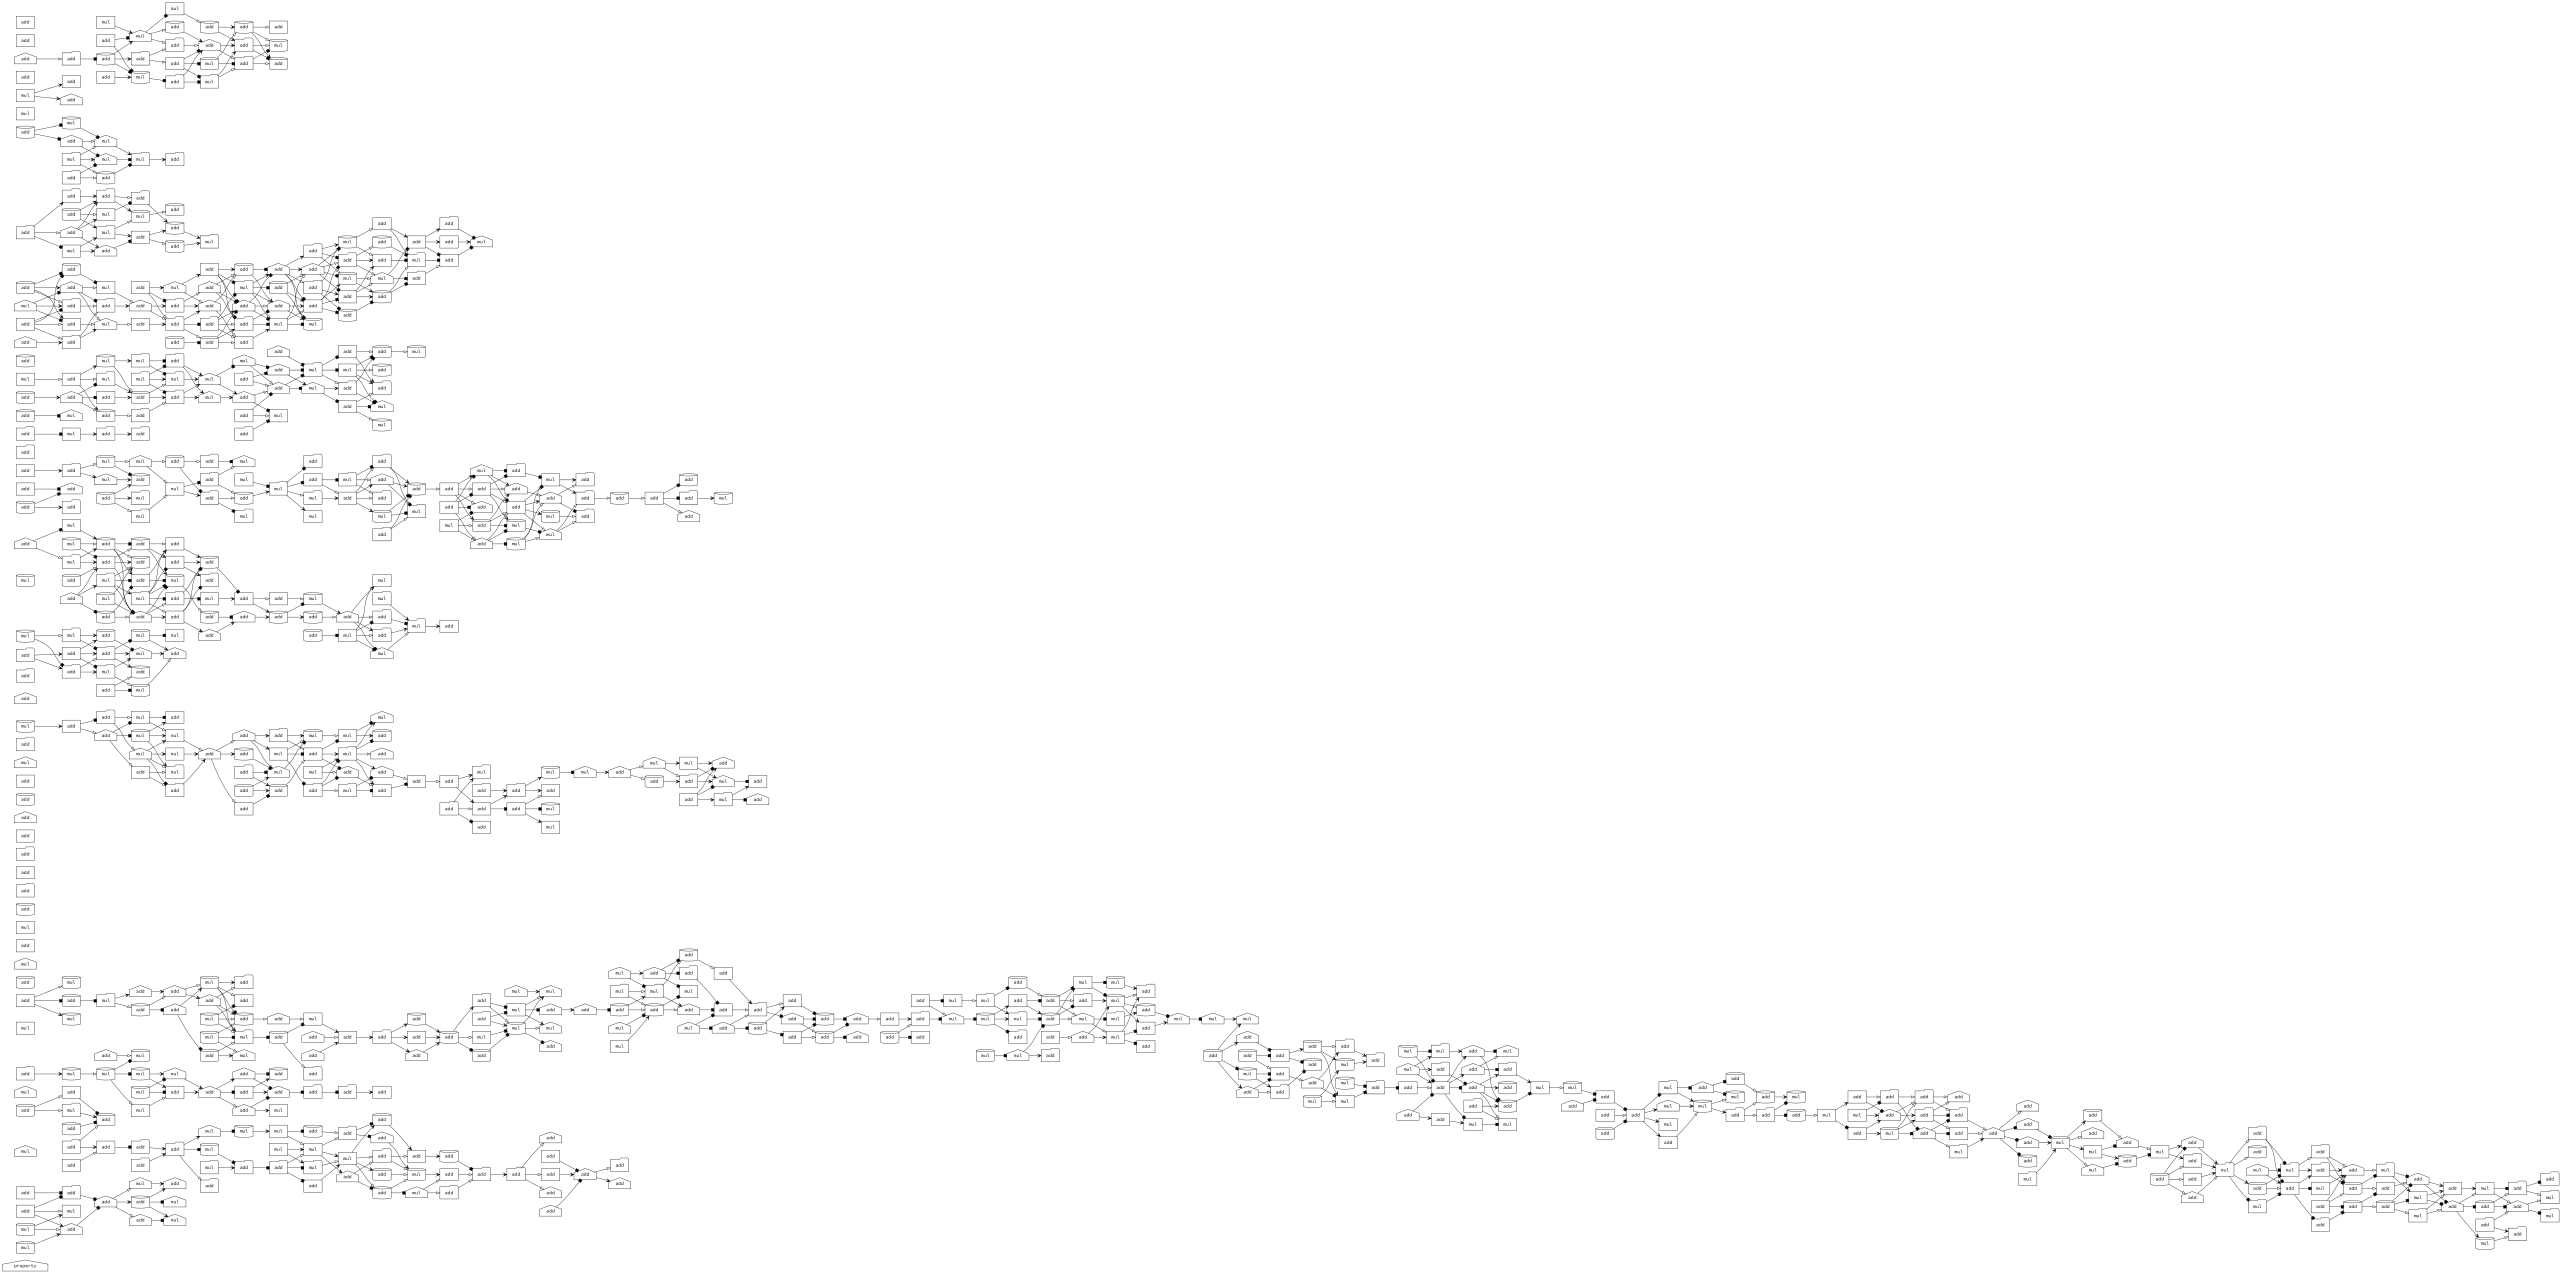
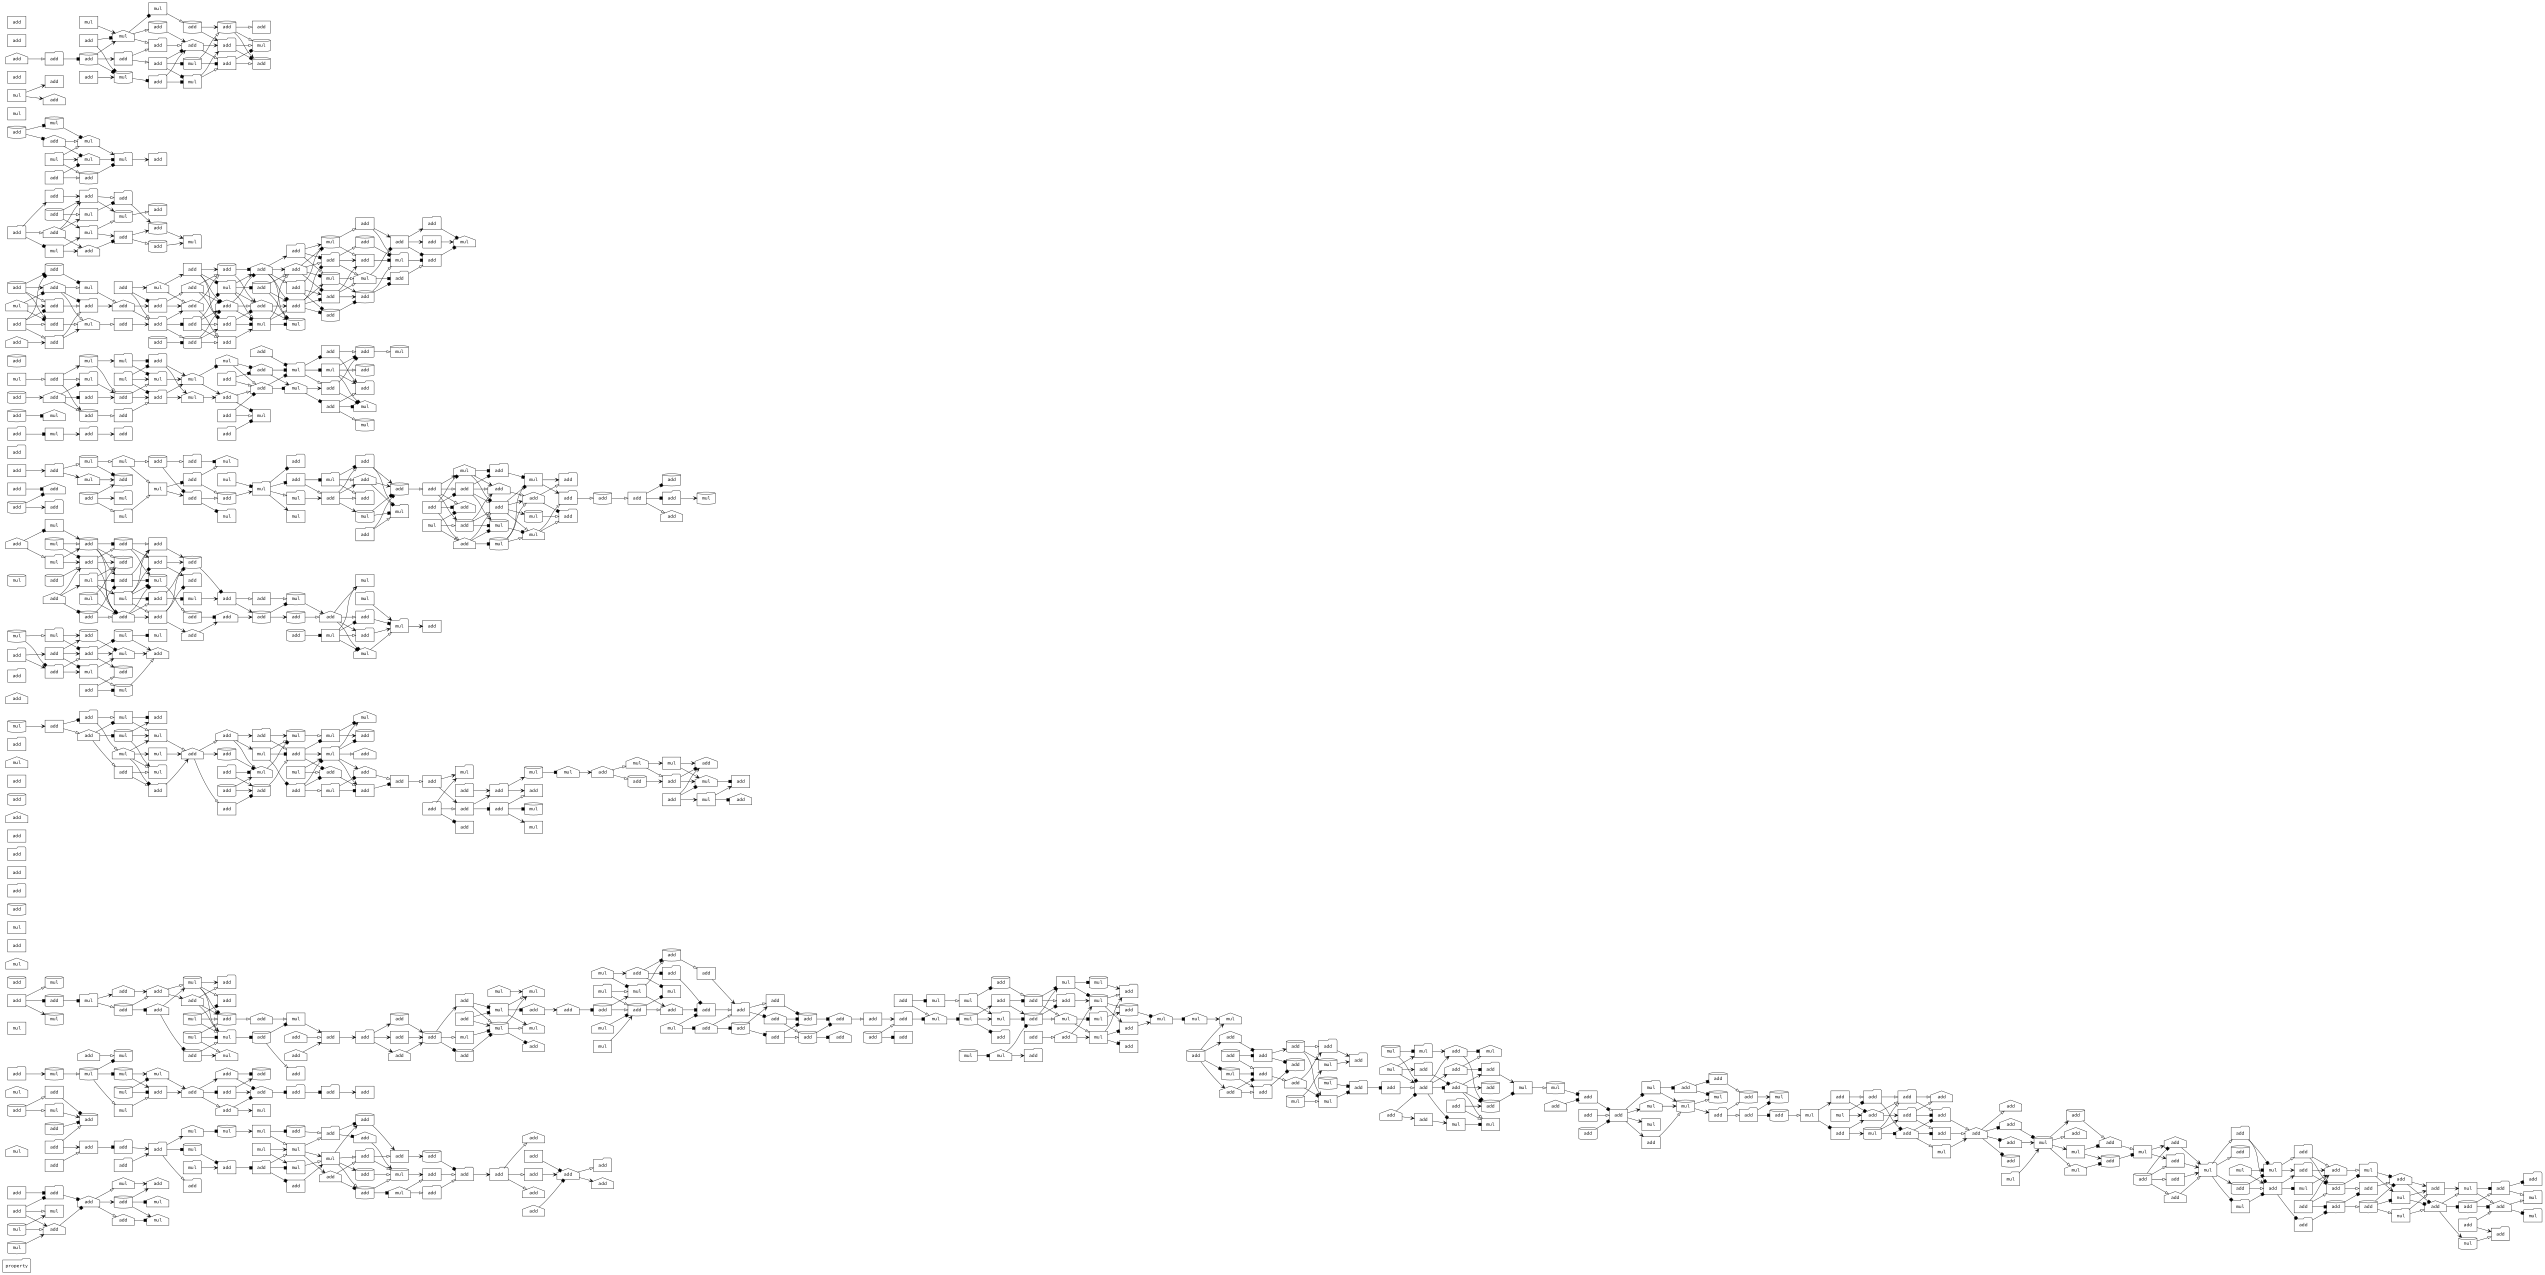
(25, 1266) -> (17, 1266)
